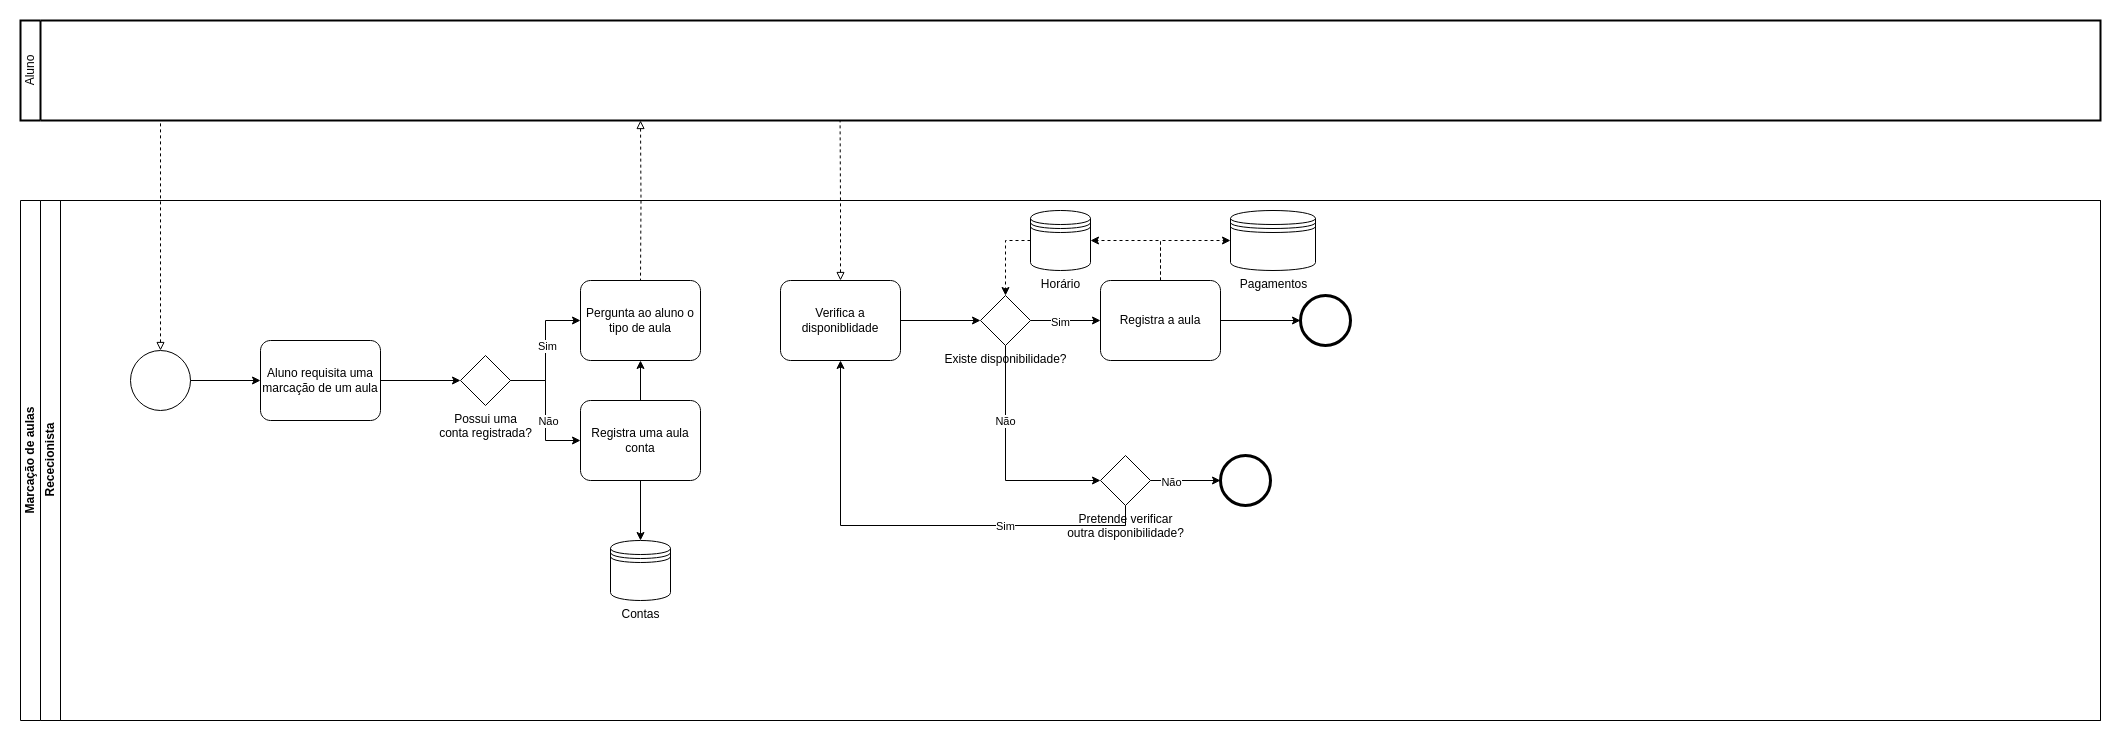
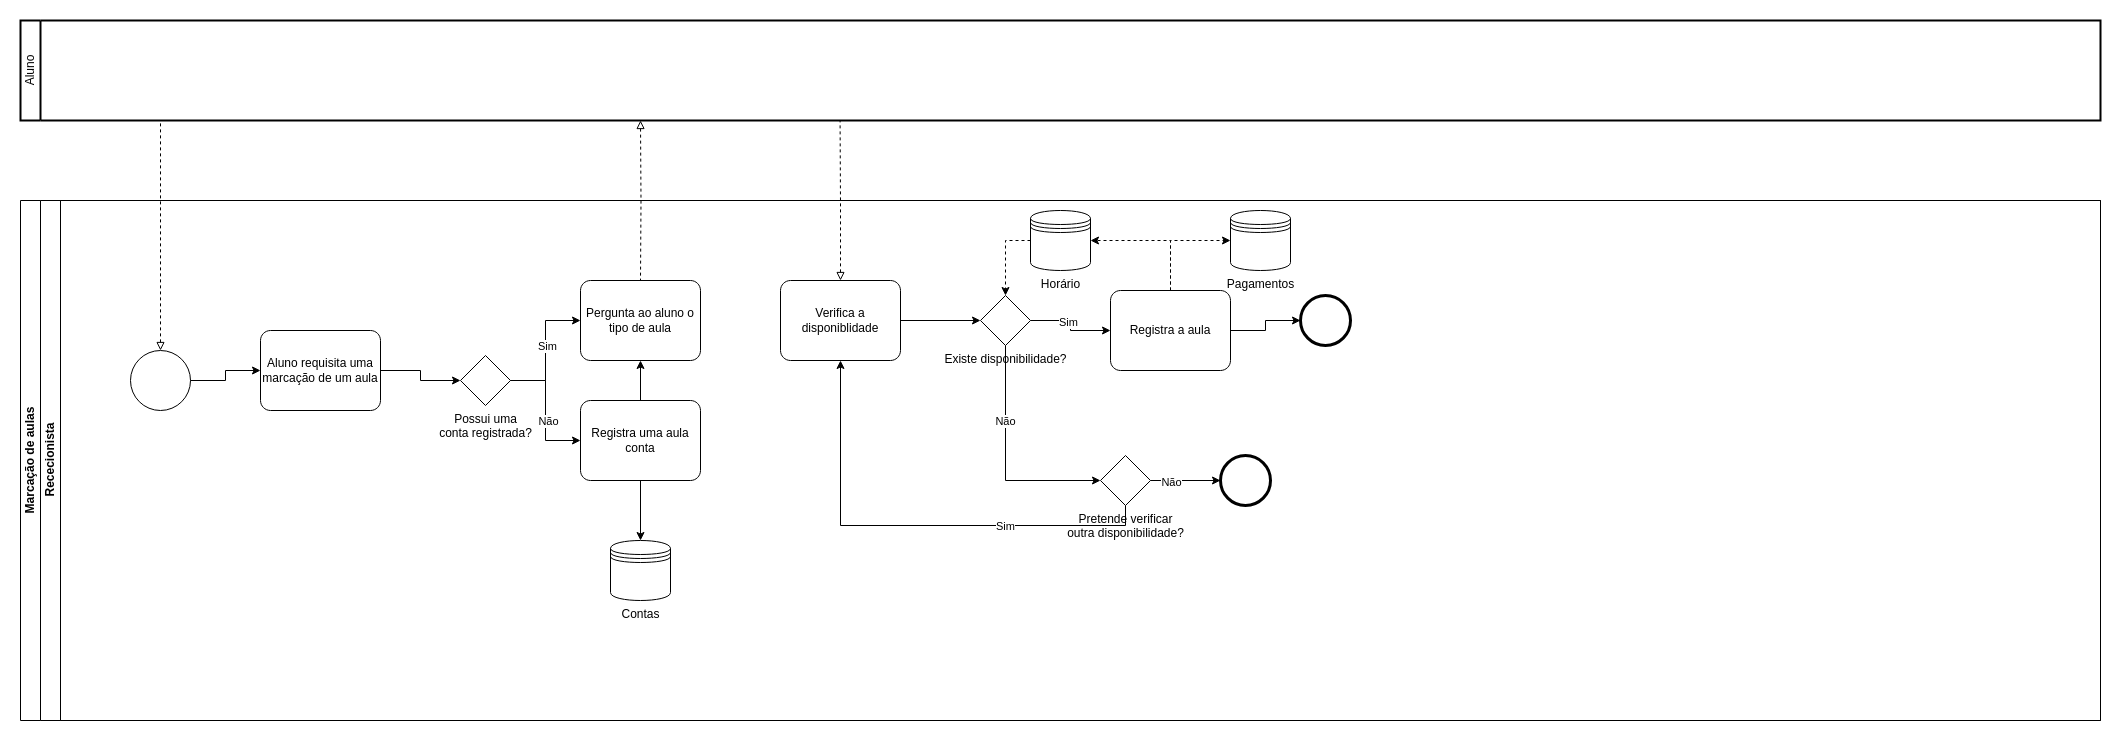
(1273, 241) -> (1261, 241)
(1161, 321) -> (1171, 331)
(321, 381) -> (321, 371)
